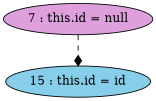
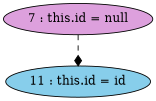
(78, 82) -> (78, 82)
